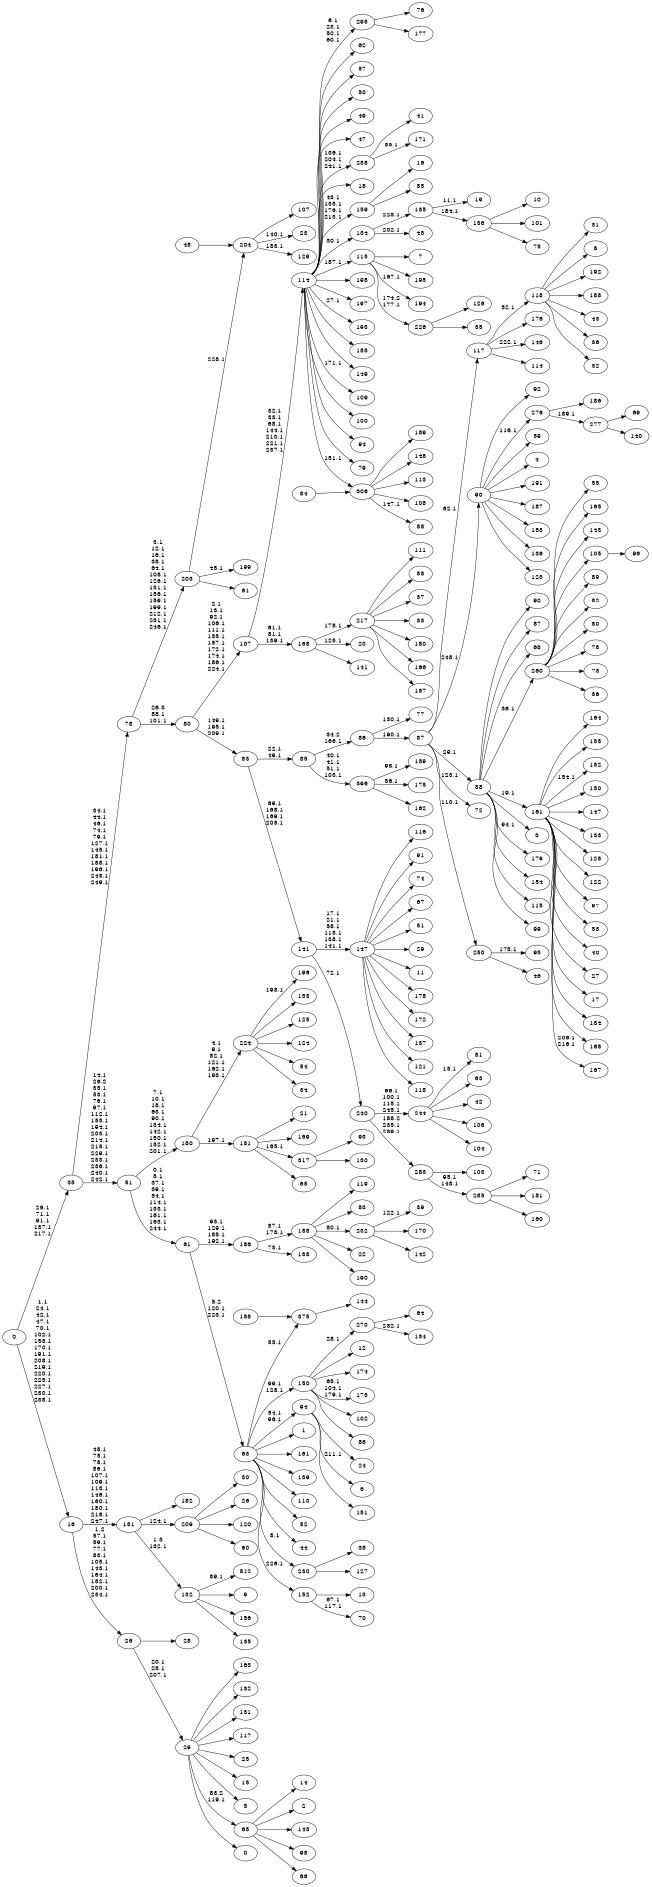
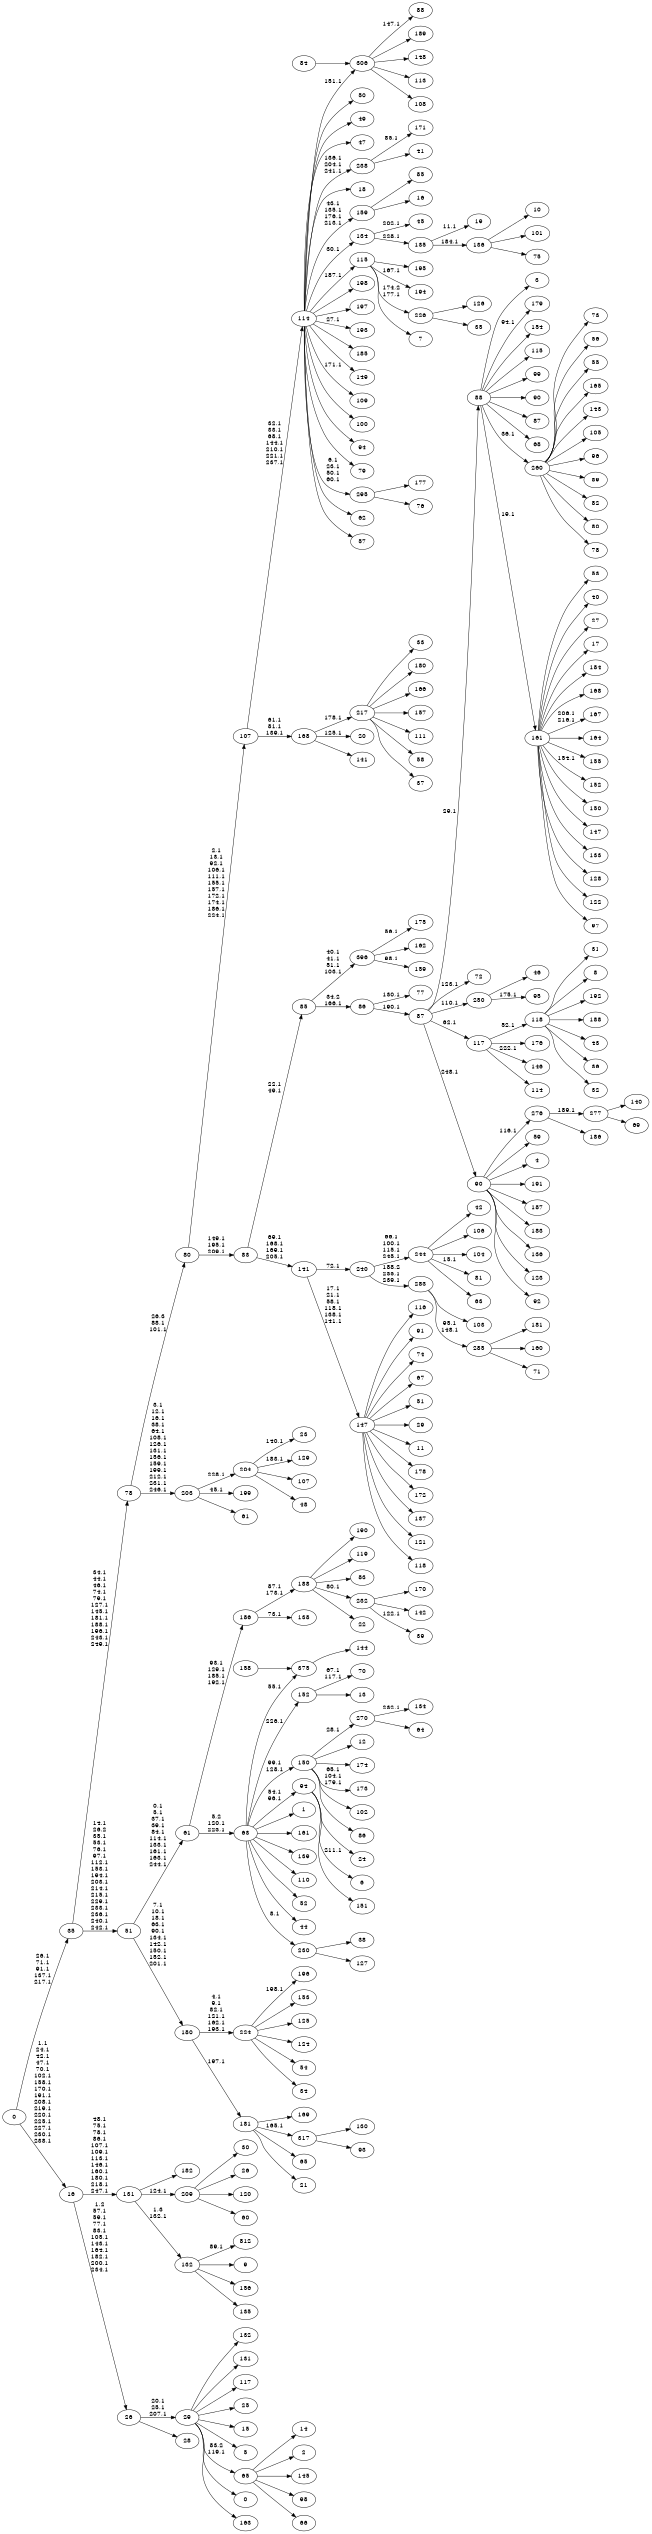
(214, 245) -> (273, 1486)
(614, 554) -> (565, 463)
